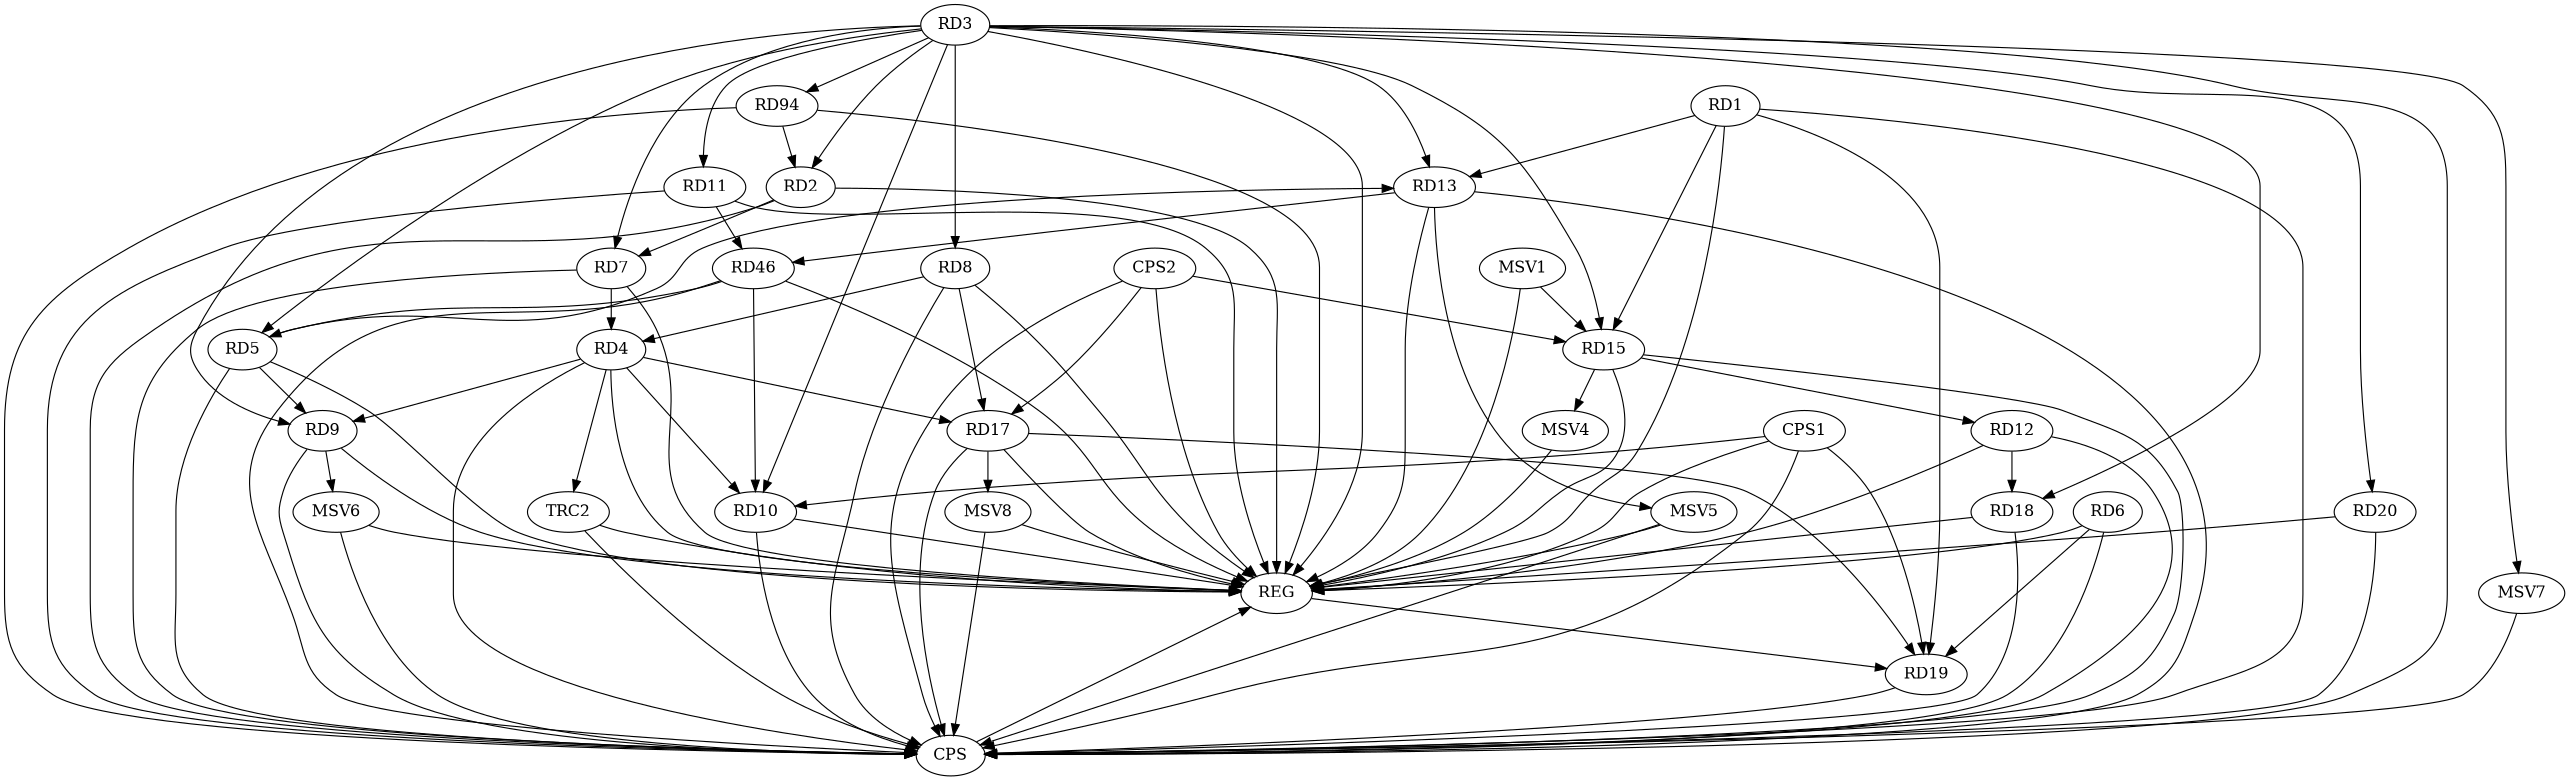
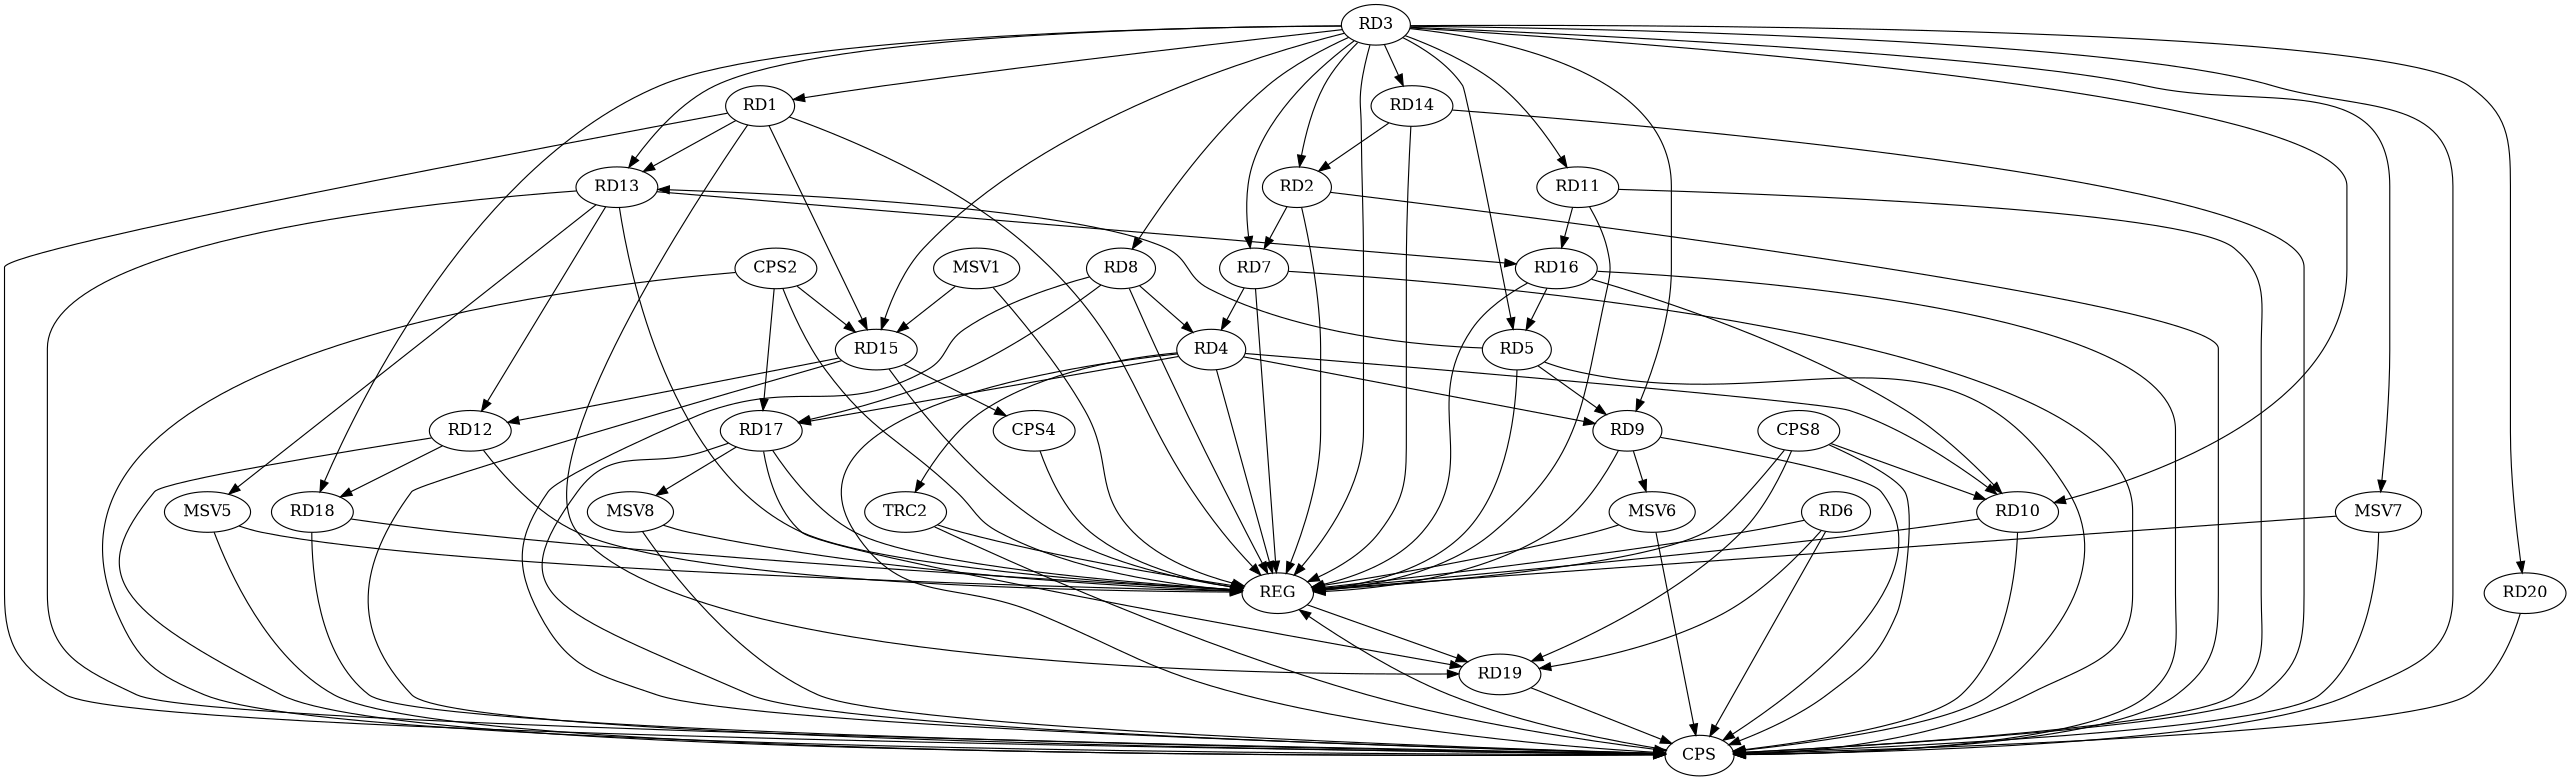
none -> (1073, 61)
(777, 106) -> (1412, 106)
(753, 268) -> (1556, 268)
none -> (547, 304)
(1565, 431) -> (1034, 431)
(1804, 431) -> (1799, 431)
(1804, 558) -> (1830, 552)
